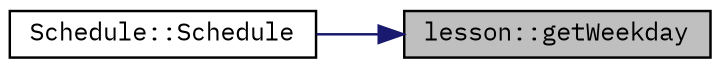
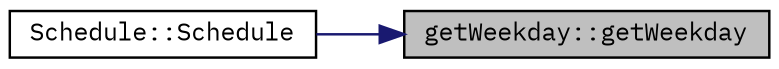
(557, 34) -> (587, 34)
